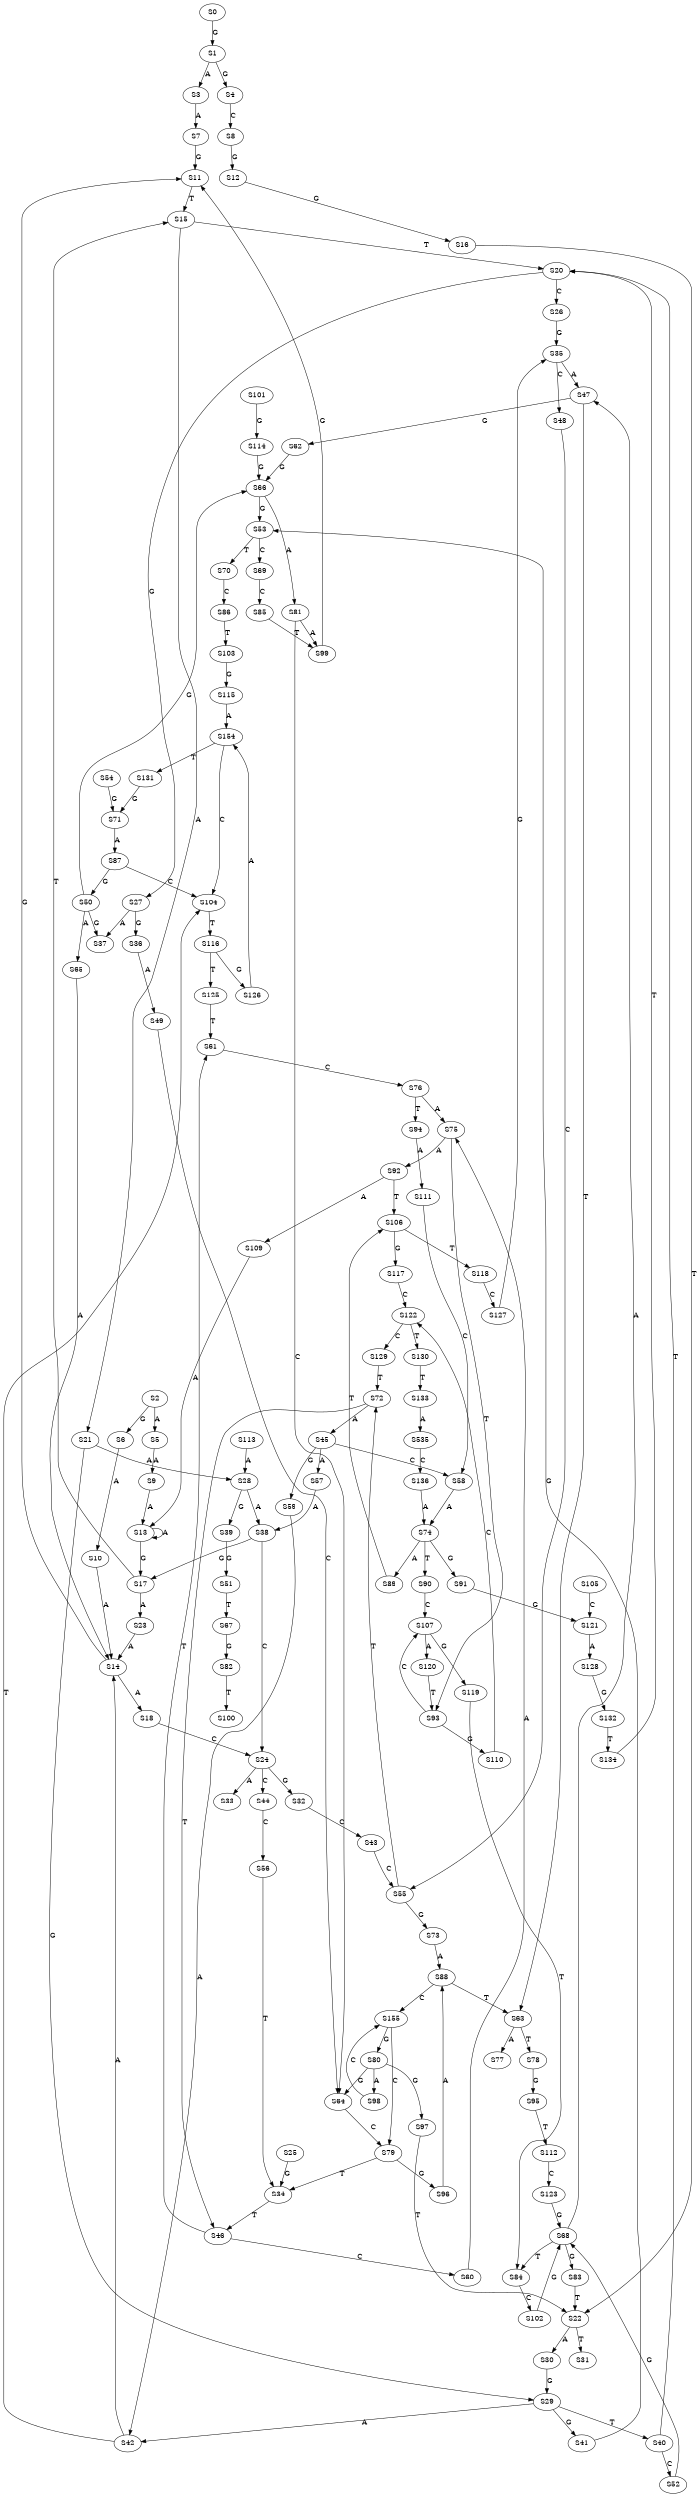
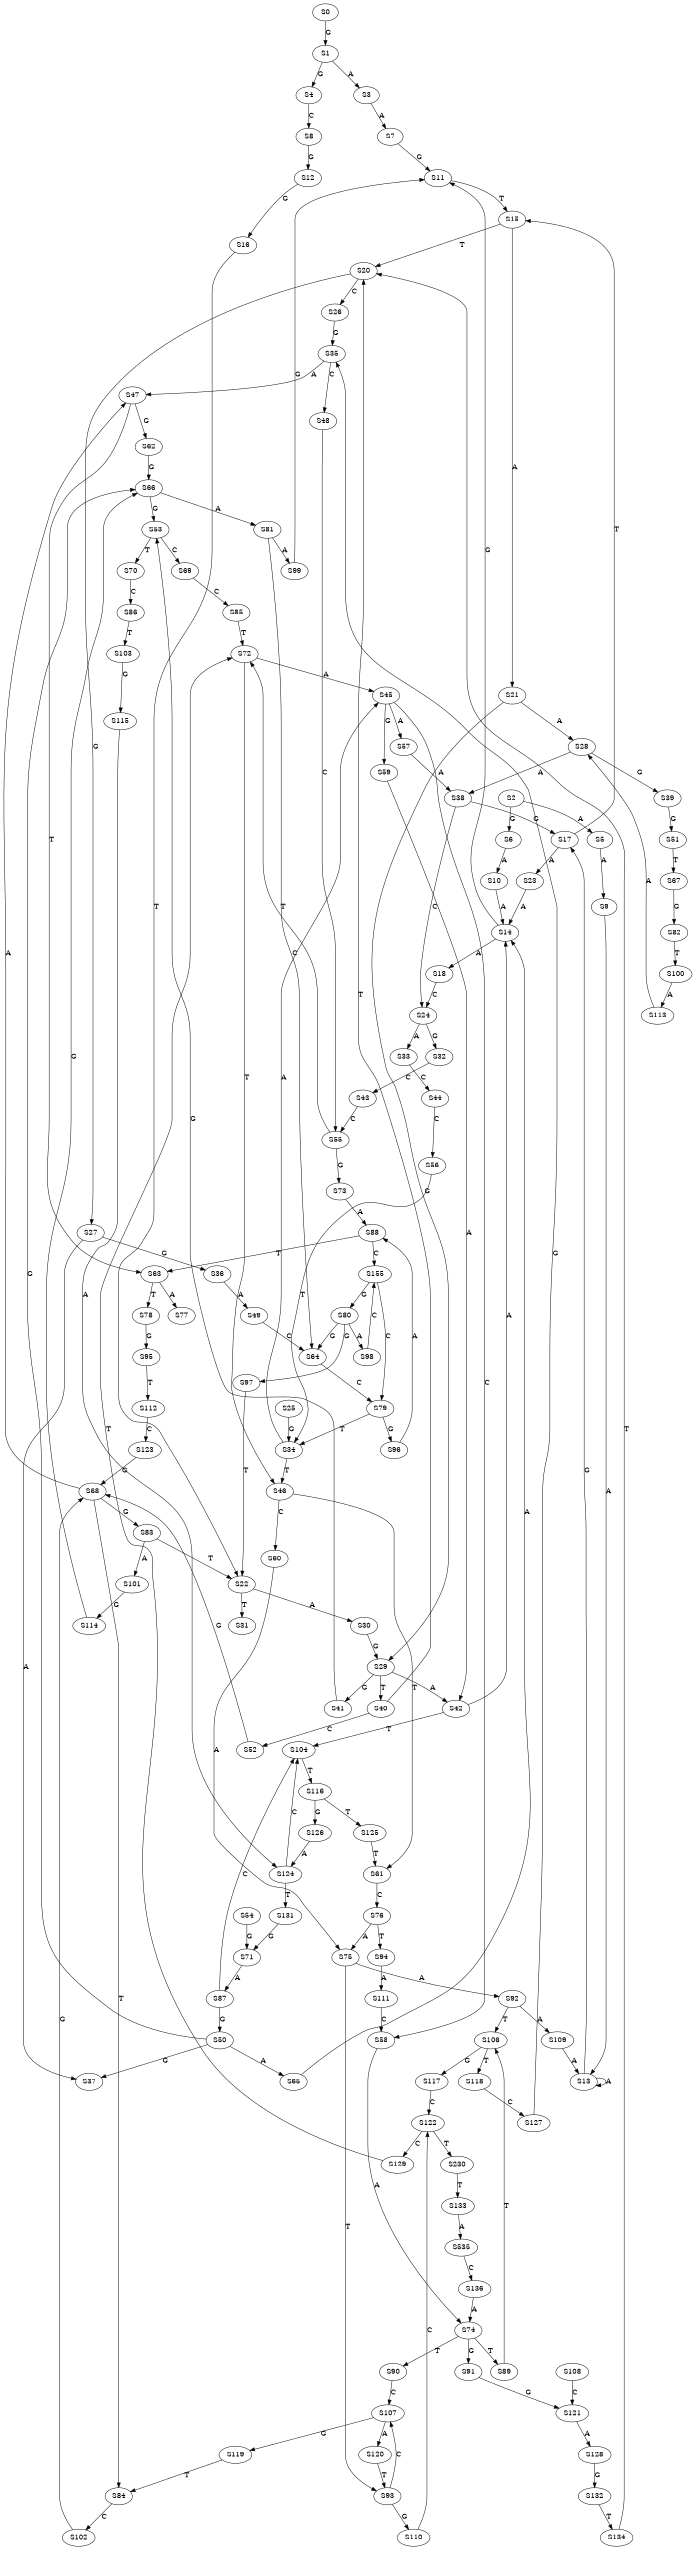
(289, 632) -> (240, 631)
(226, 737) -> (285, 1875)
none -> (668, 993)
none -> (281, 1065)
(420, 1357) -> (457, 2165)
none -> (140, 1556)
(414, 1559) -> (490, 2351)
(590, 1584) -> (572, 2372)
(262, 1779) -> (418, 1076)
